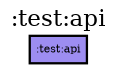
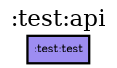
(58, 50) -> (58, 50)
